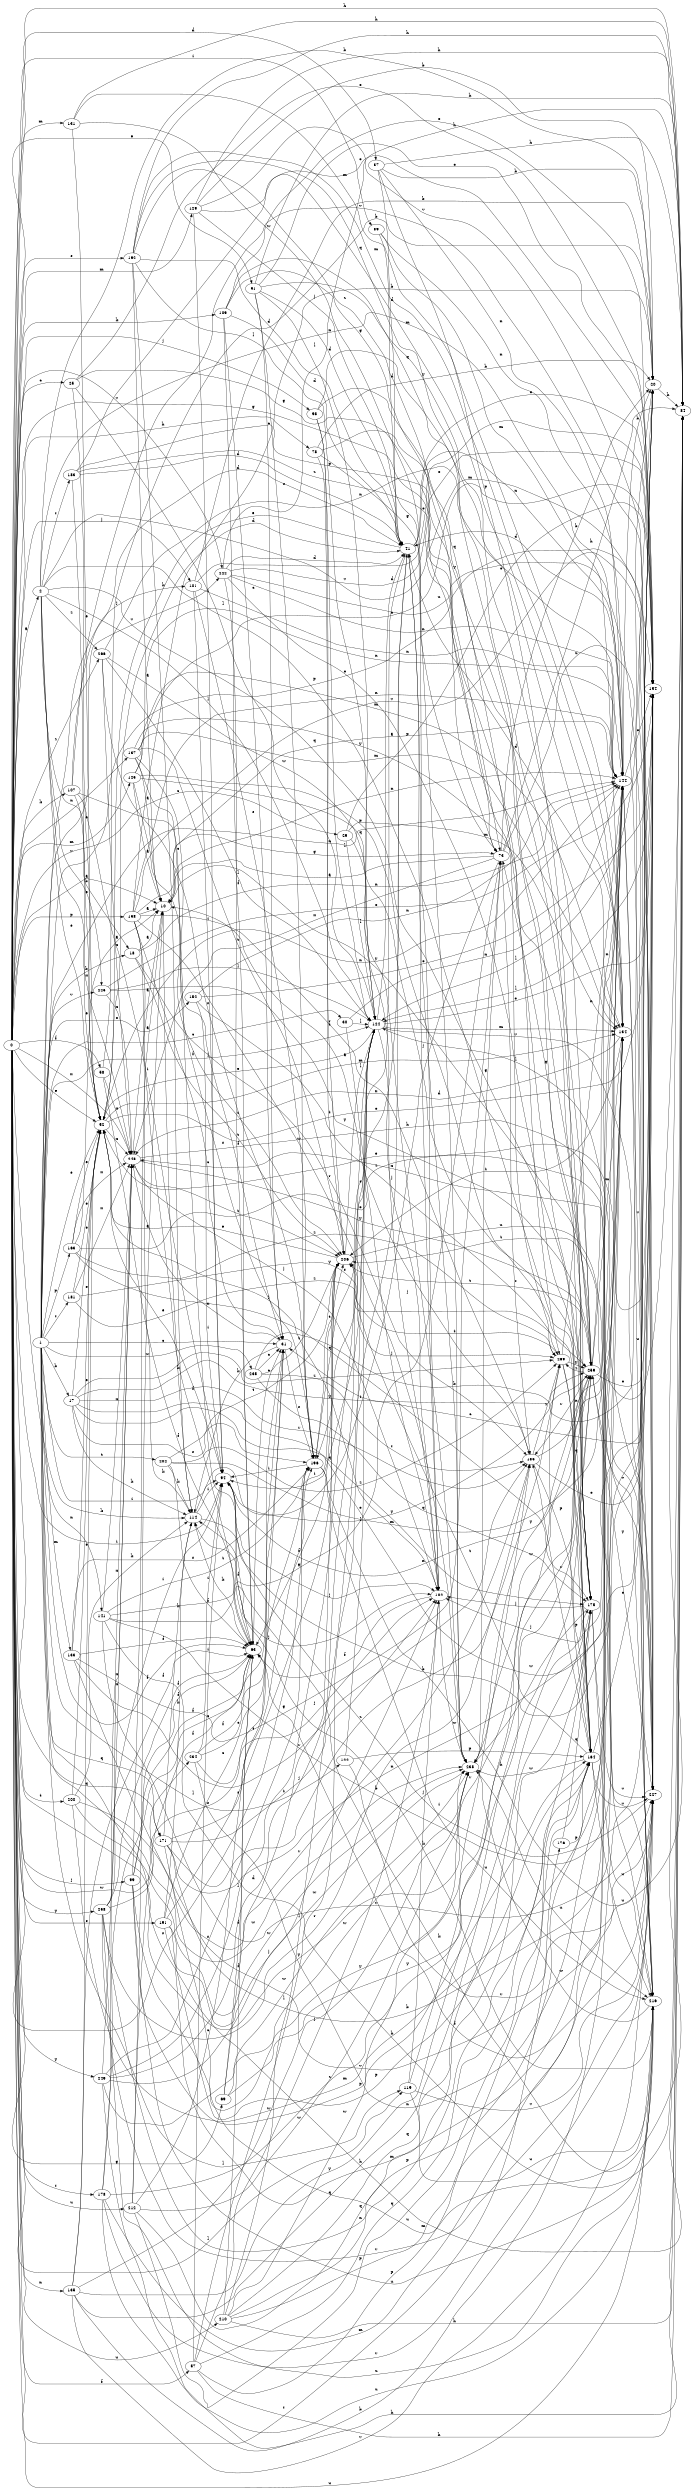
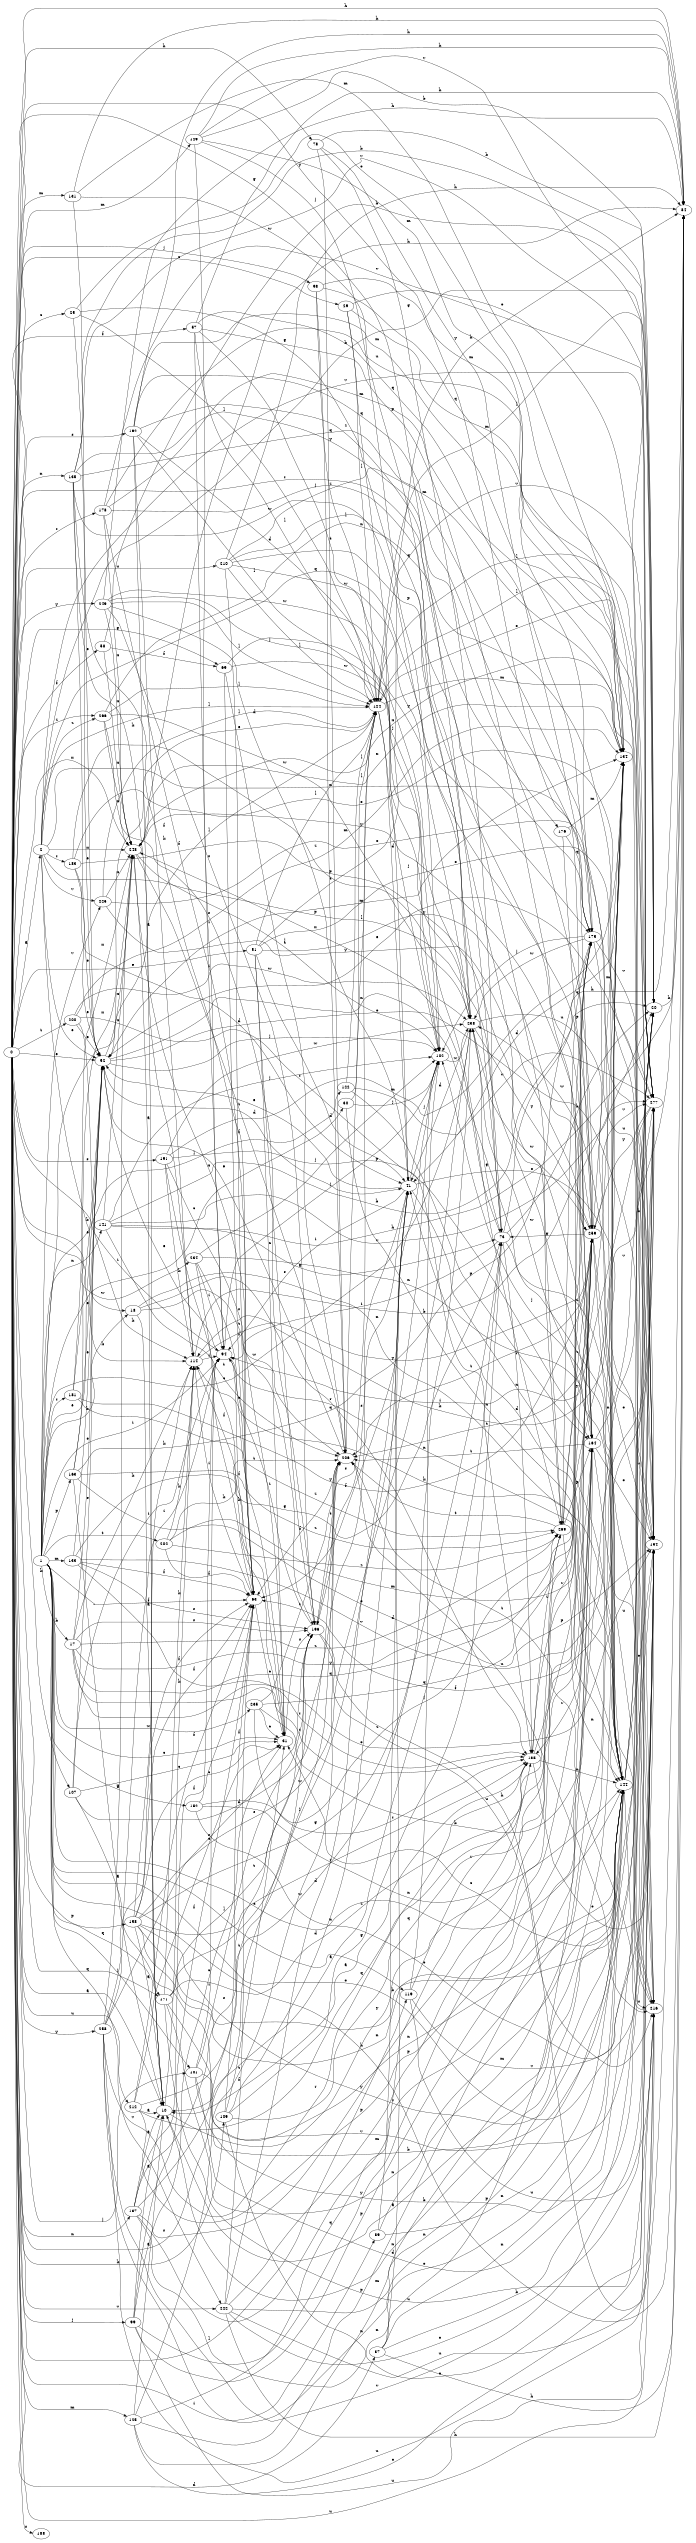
none -> (603, 798)
none -> (137, 801)
(426, 1094) -> (383, 2151)
(156, 1366) -> (162, 657)
(653, 1795) -> (654, 1103)
none -> (41, 2534)
